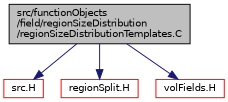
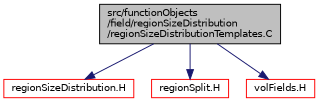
(24, 89) -> (69, 89)
